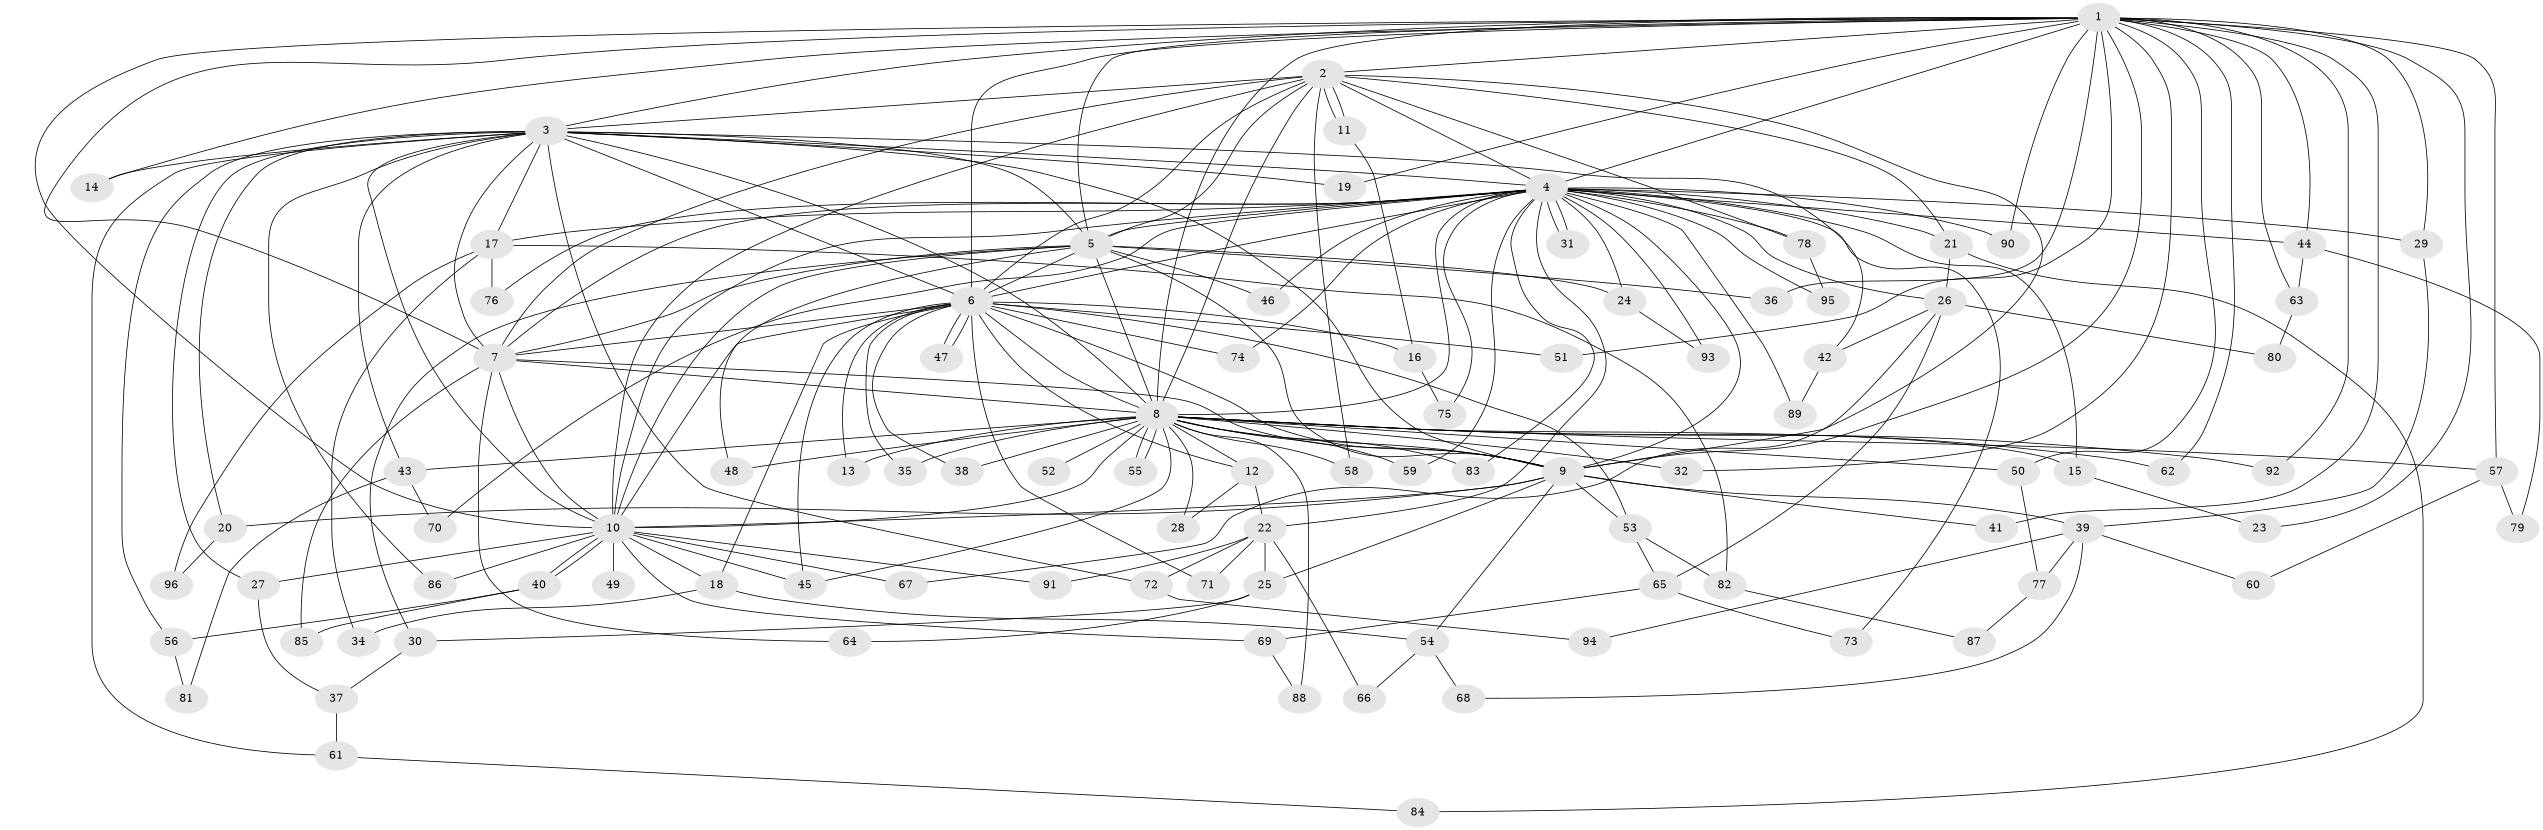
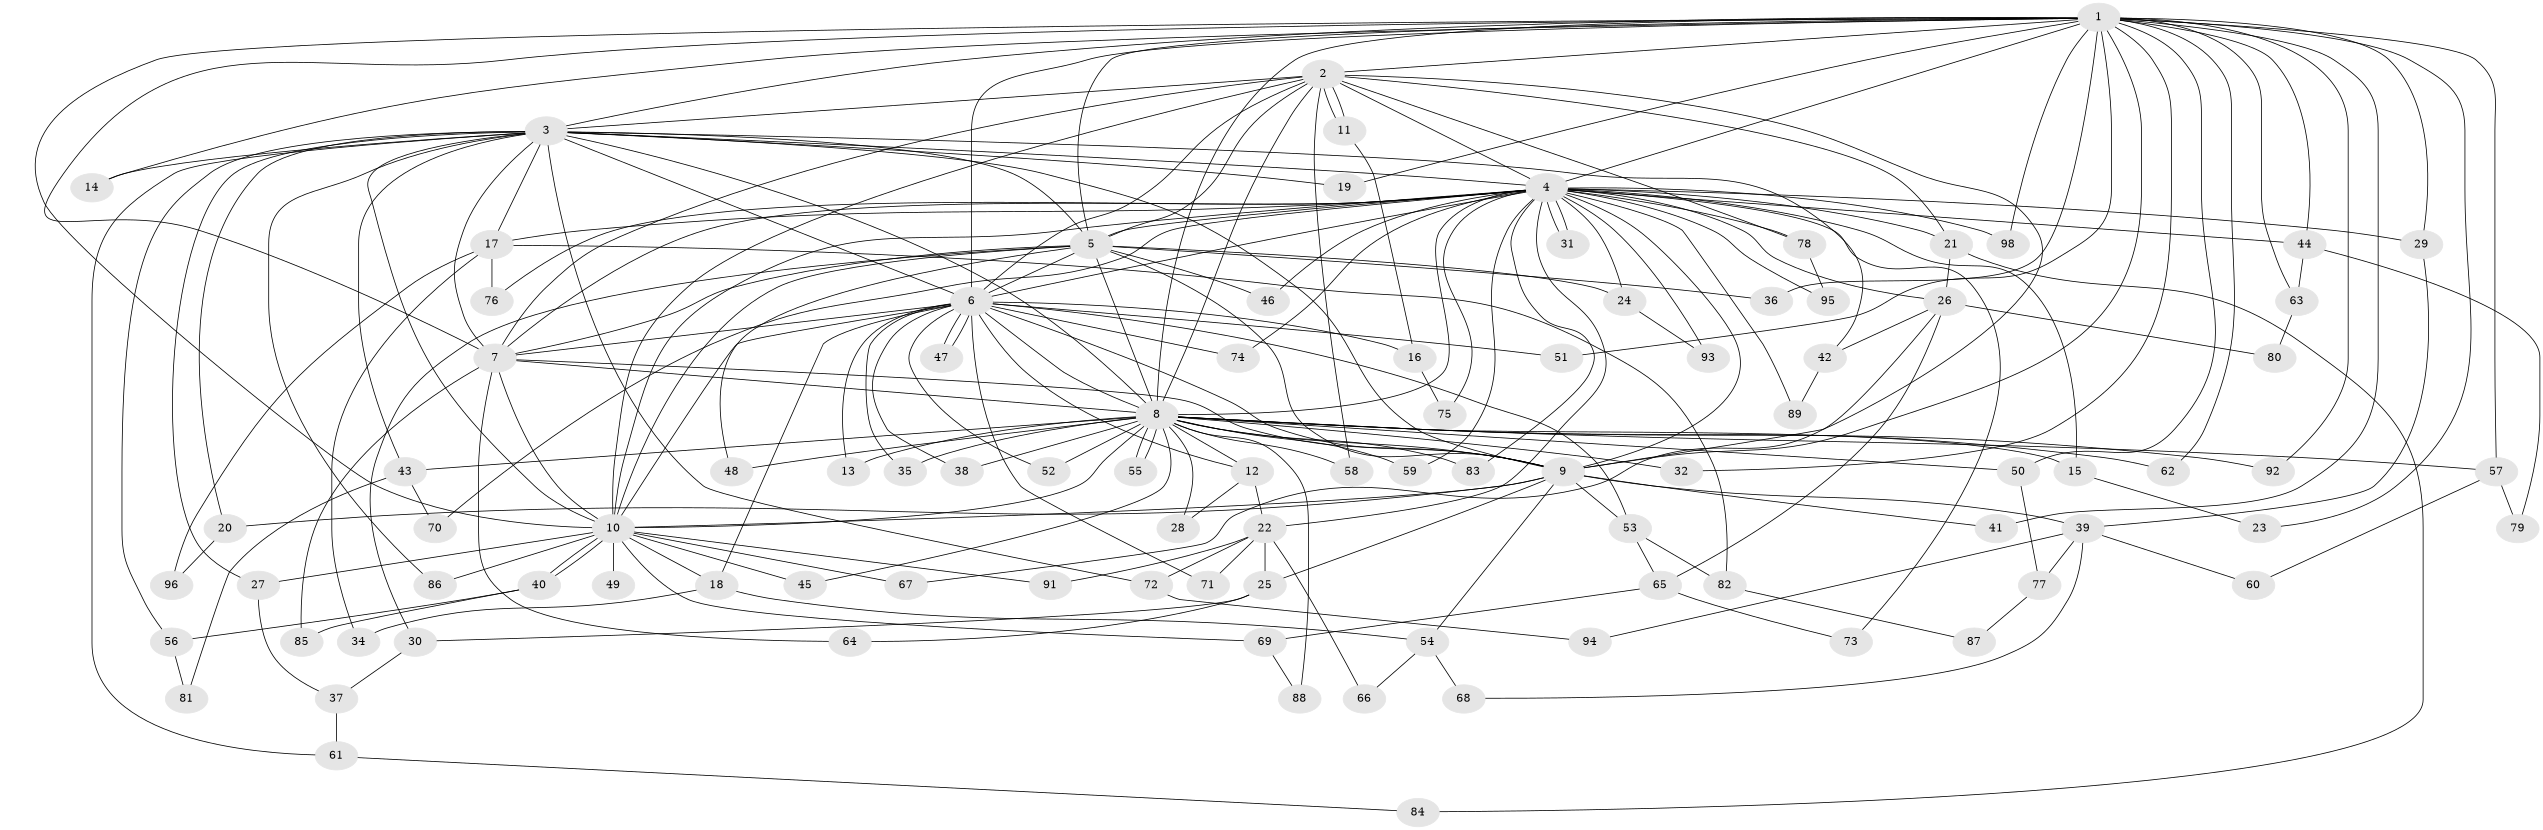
(2008, 245) -> (2008, 245)
(815, 397) -> (937, 404)
